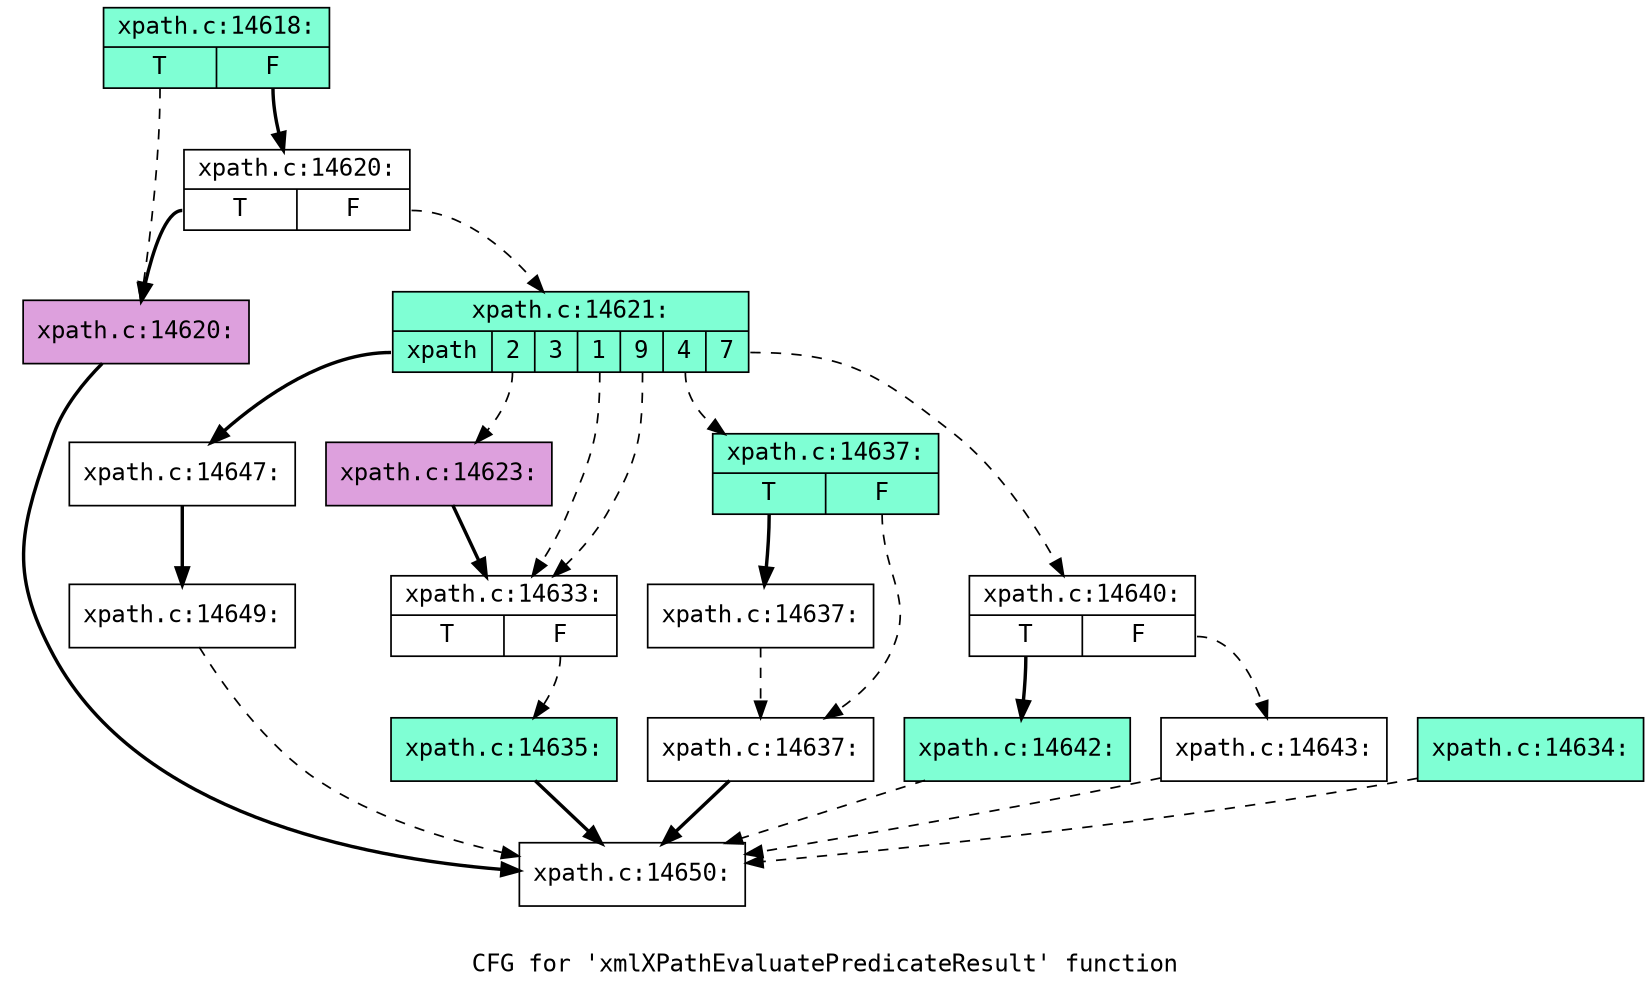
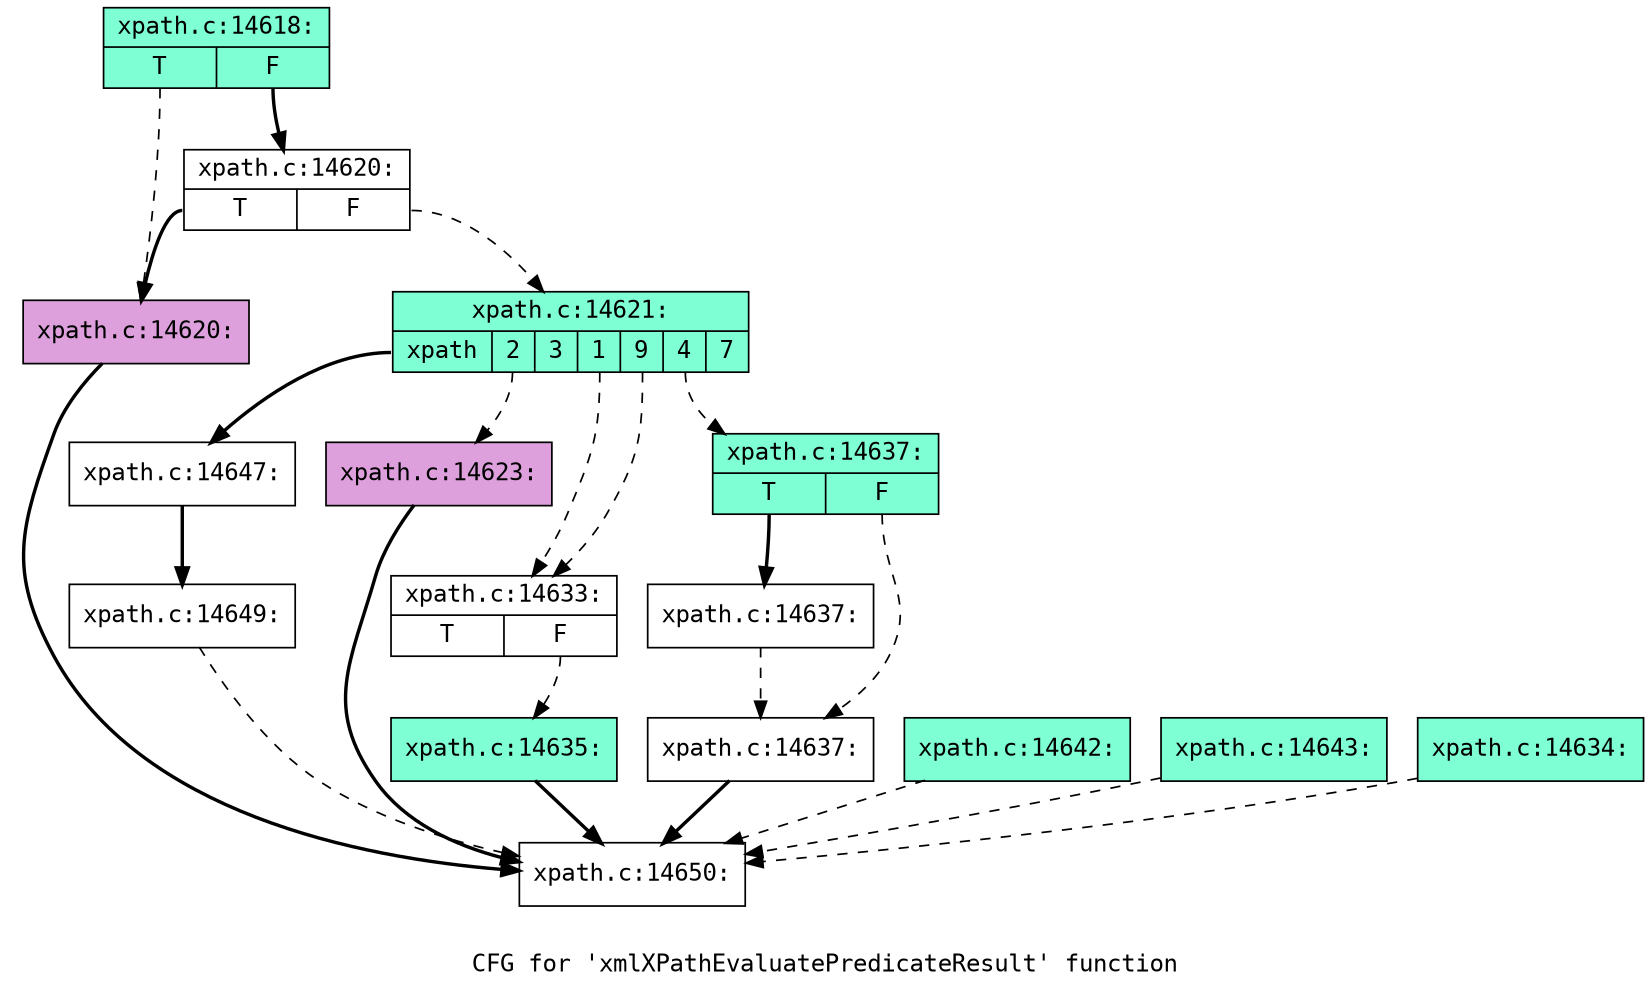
(466, 533) -> (347, 715)
(1082, 616) -> none
(1274, 749) -> (1274, 749)
